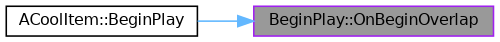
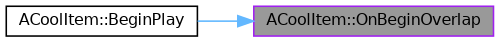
(374, 21) -> (374, 21)
